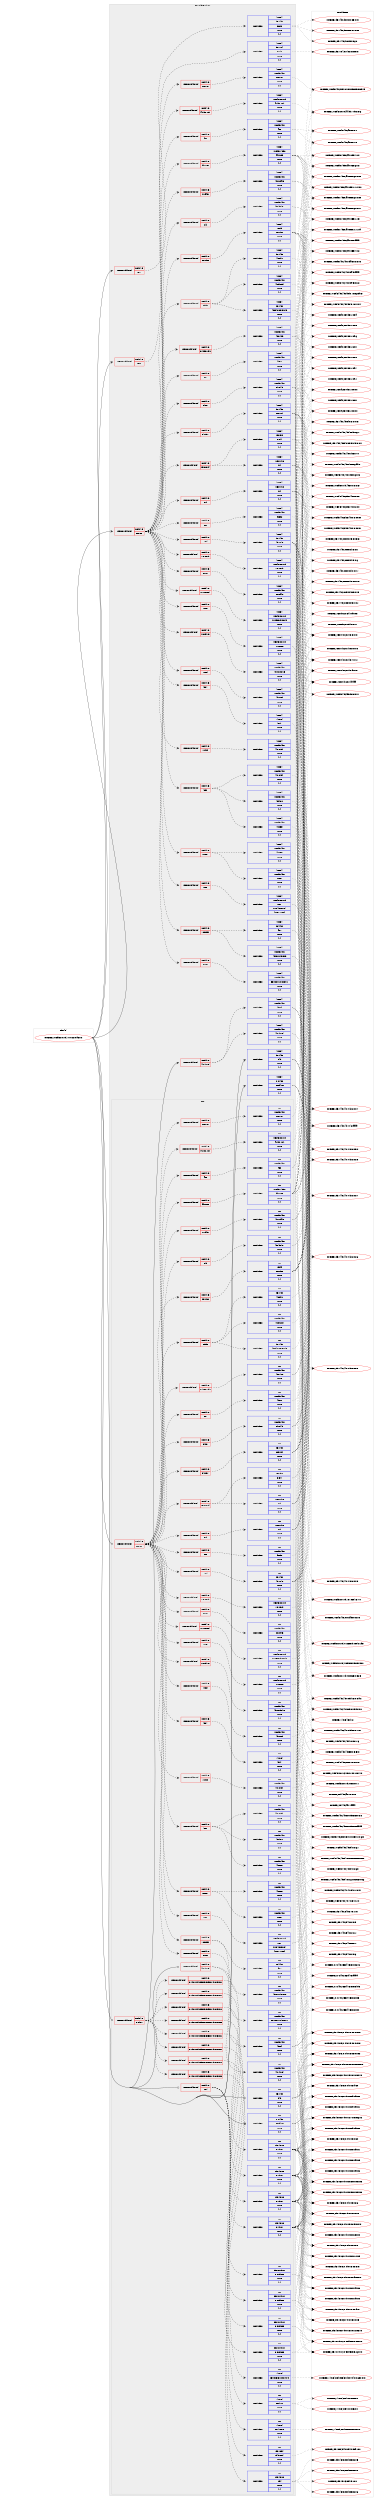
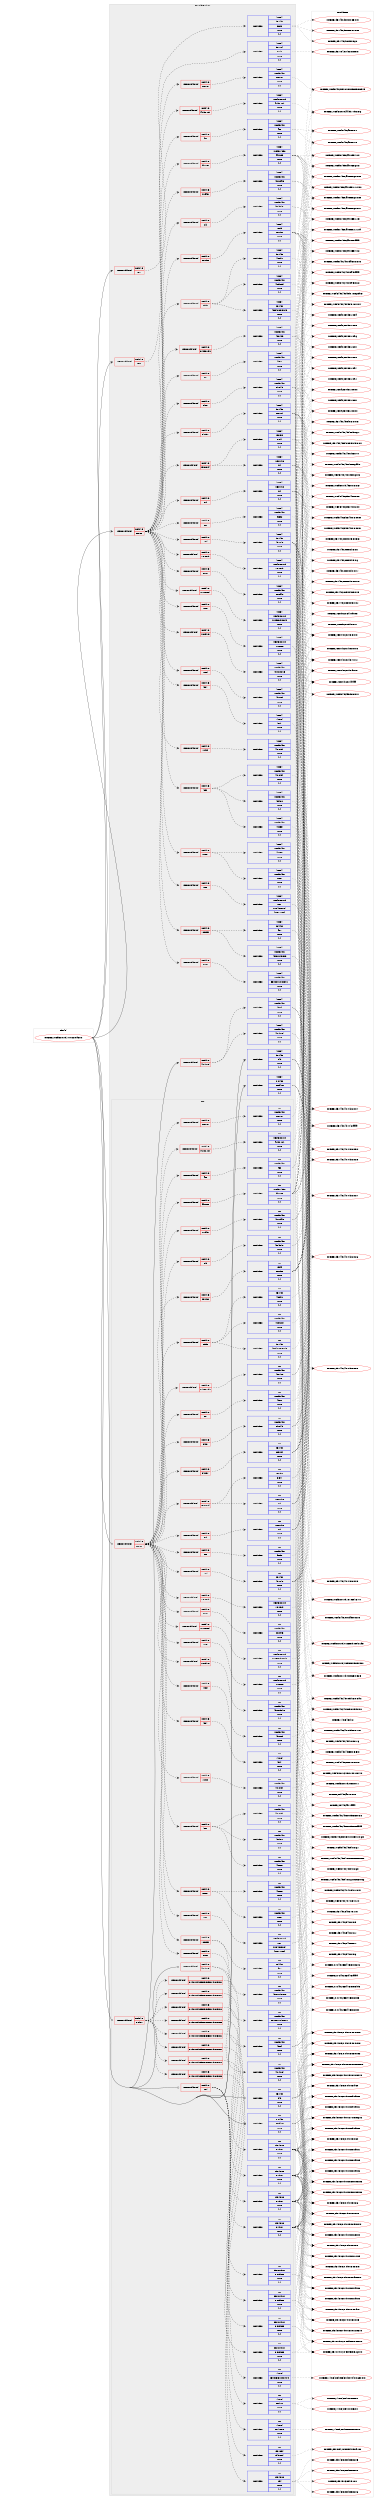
(343, 2449) -> (343, 2449)
